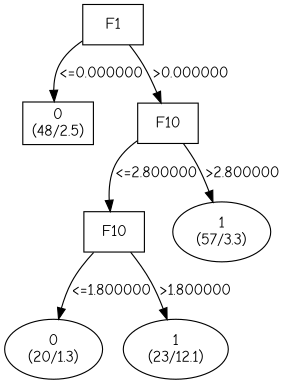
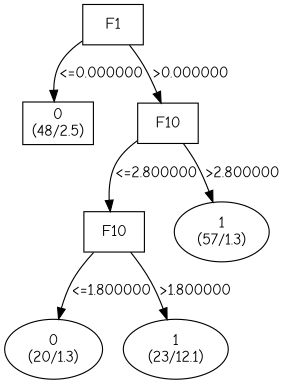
(222, 232) -> (222, 232)
